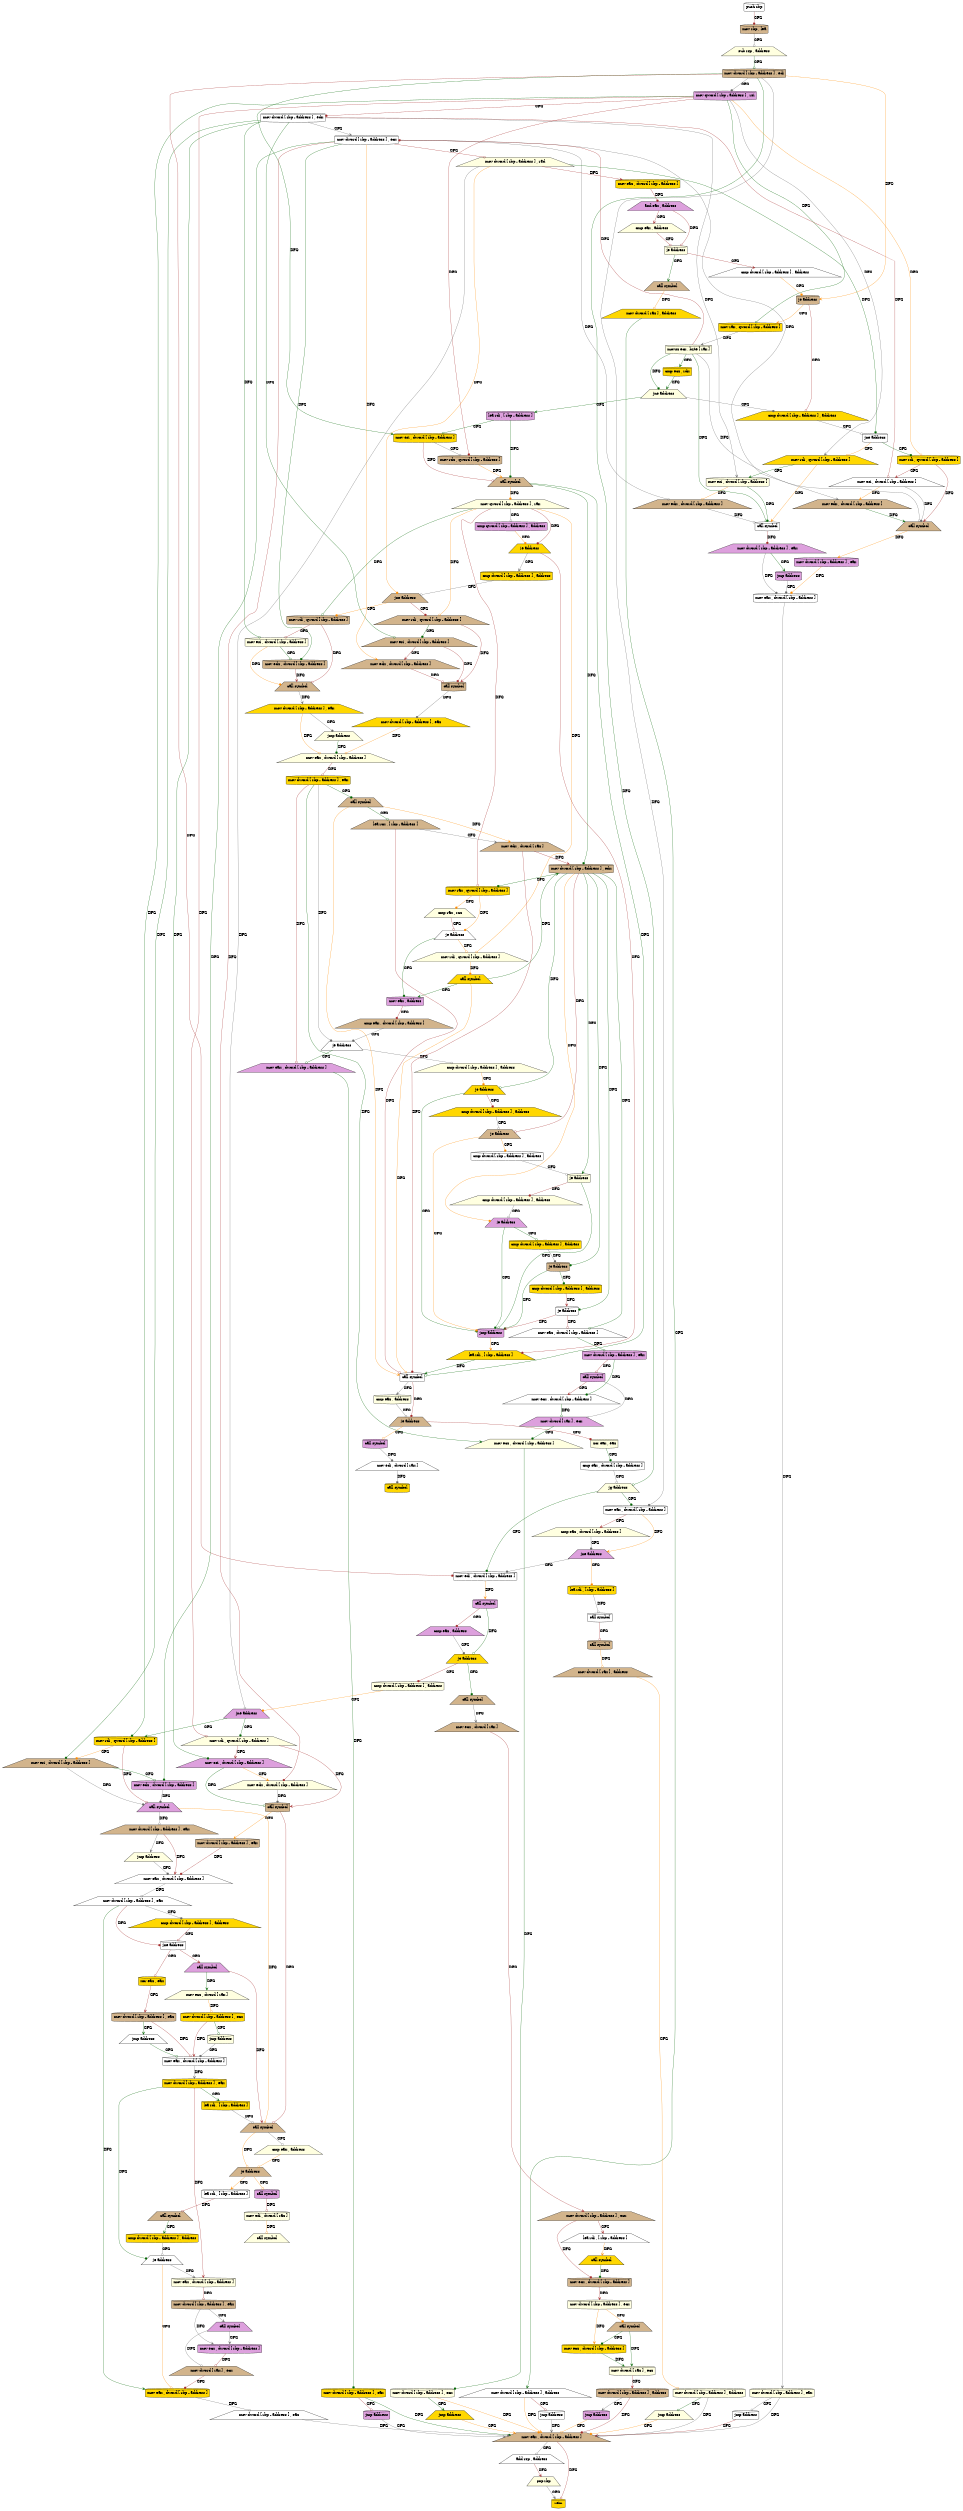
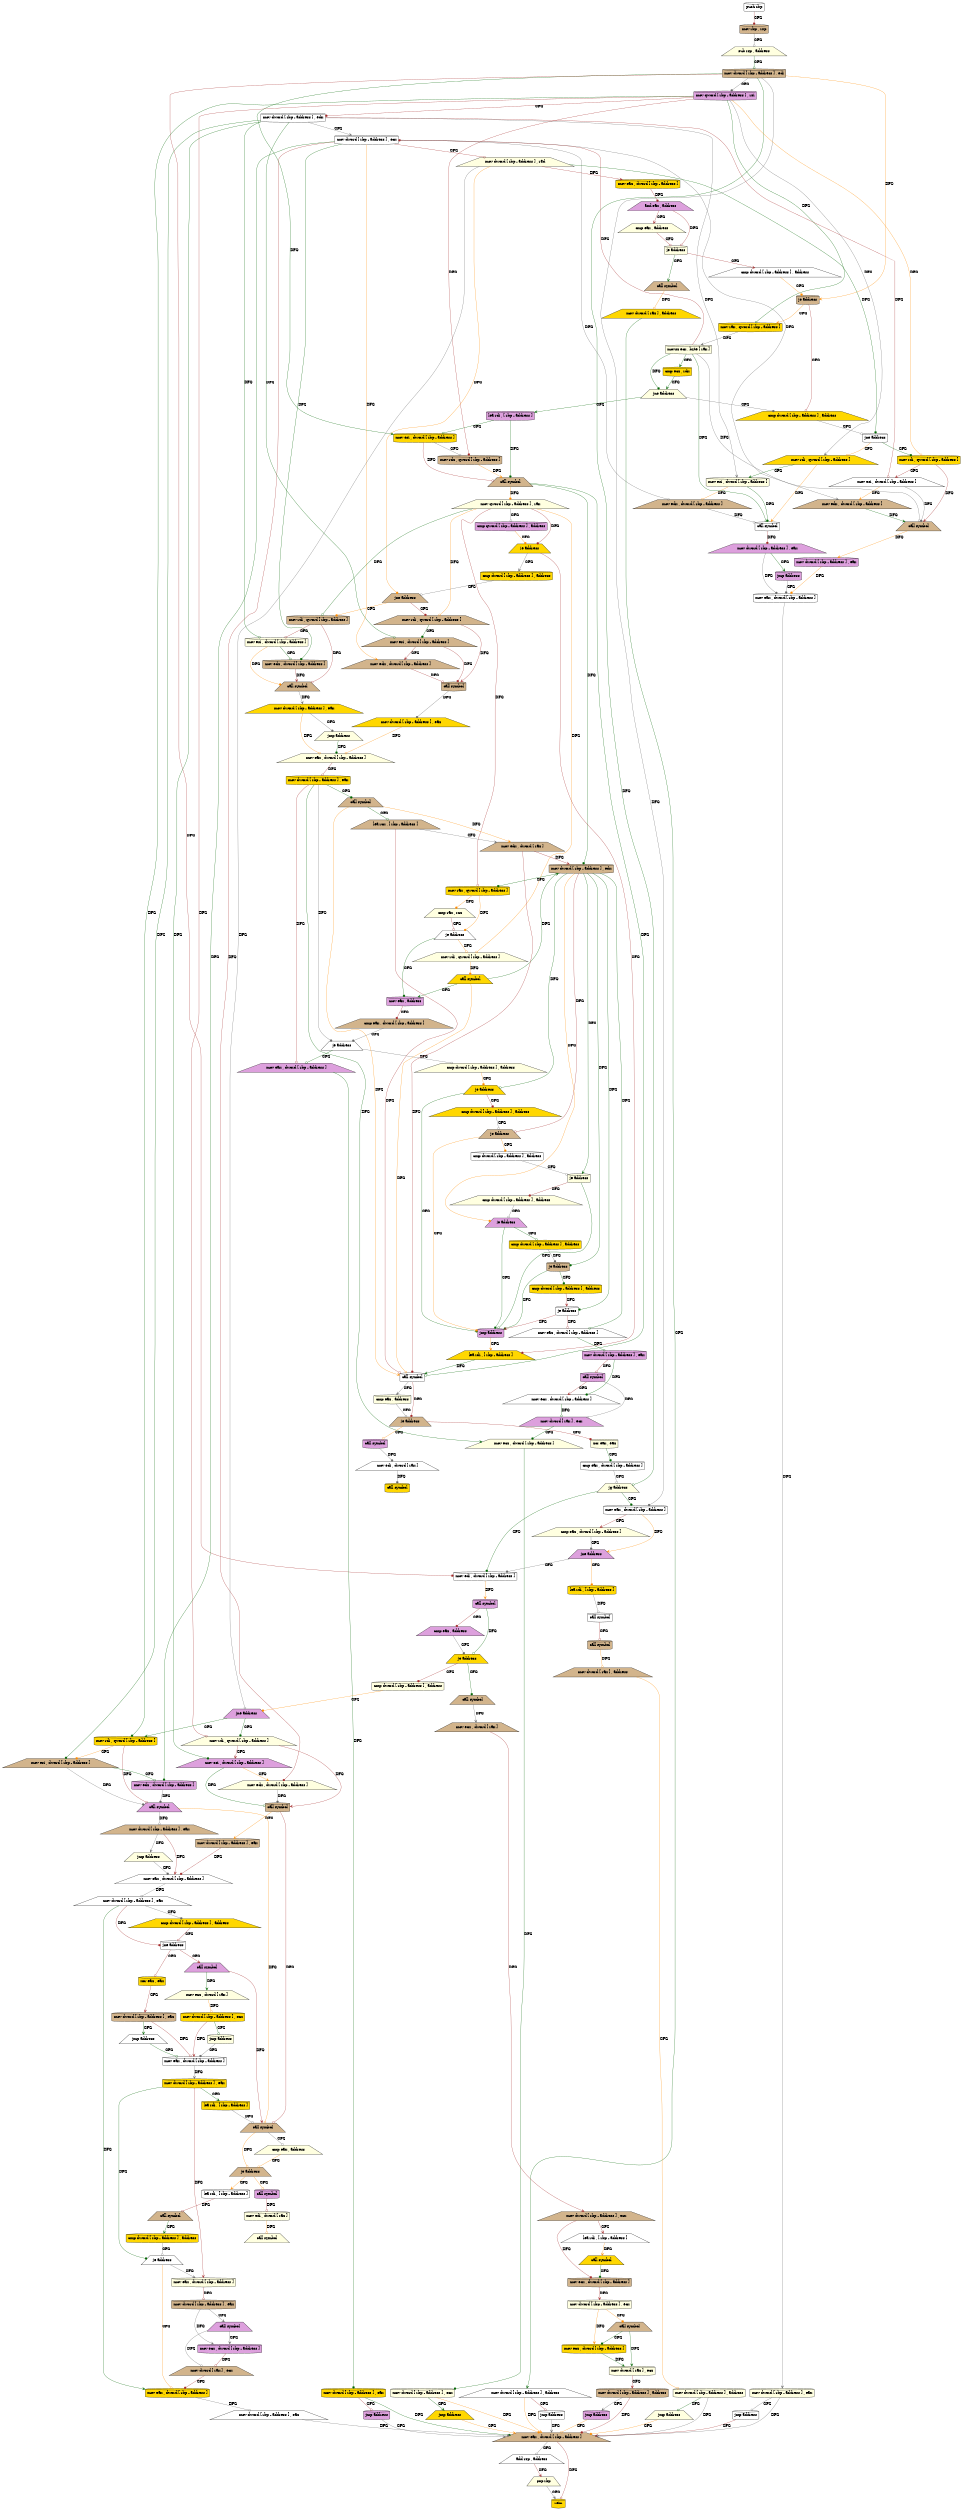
(754, 29) -> (754, 29)
